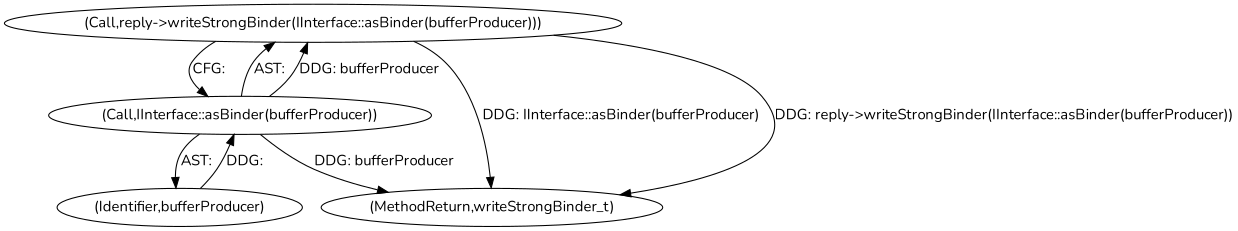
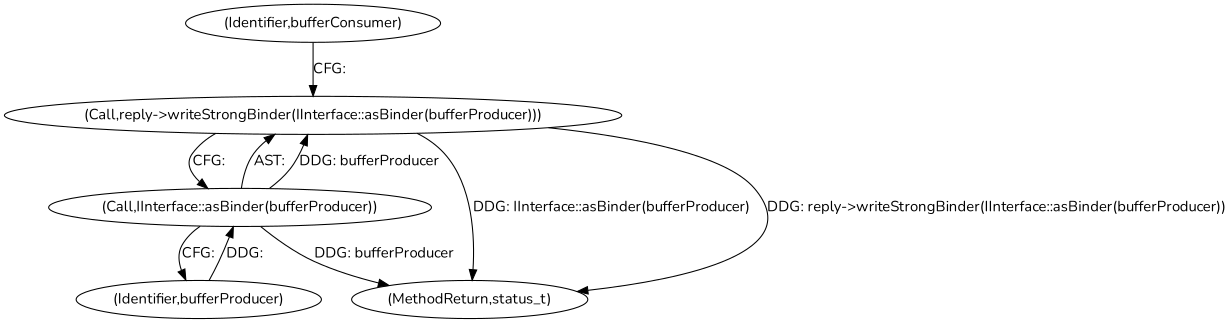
none -> (313, 23)
(199, 161) -> (200, 253)
(492, 207) -> (470, 300)
